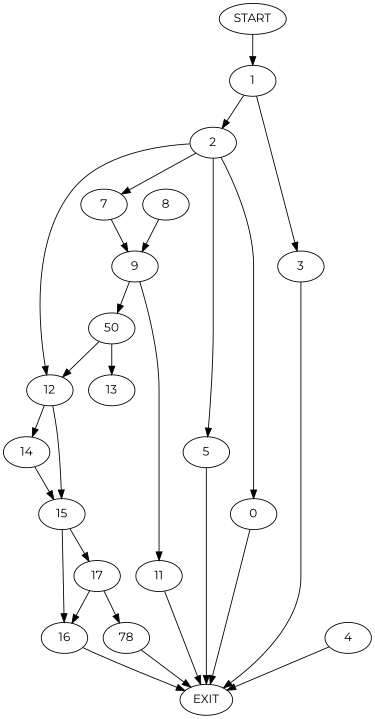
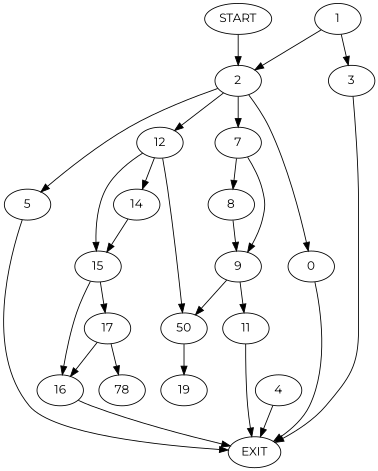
(253, 46) -> (238, 46)
none -> (235, 169)
(84, 356) -> (173, 231)
(112, 390) -> (184, 390)
(163, 666) -> none
